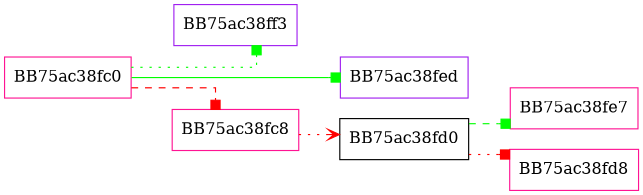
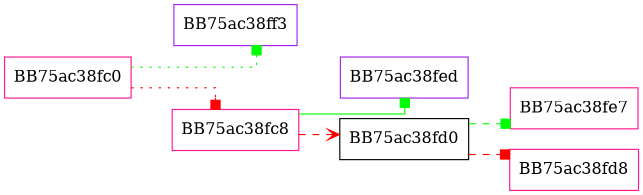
(230, 78) -> (354, 114)
(179, 88) -> (179, 88)
(313, 135) -> (313, 135)
(484, 155) -> (484, 155)
